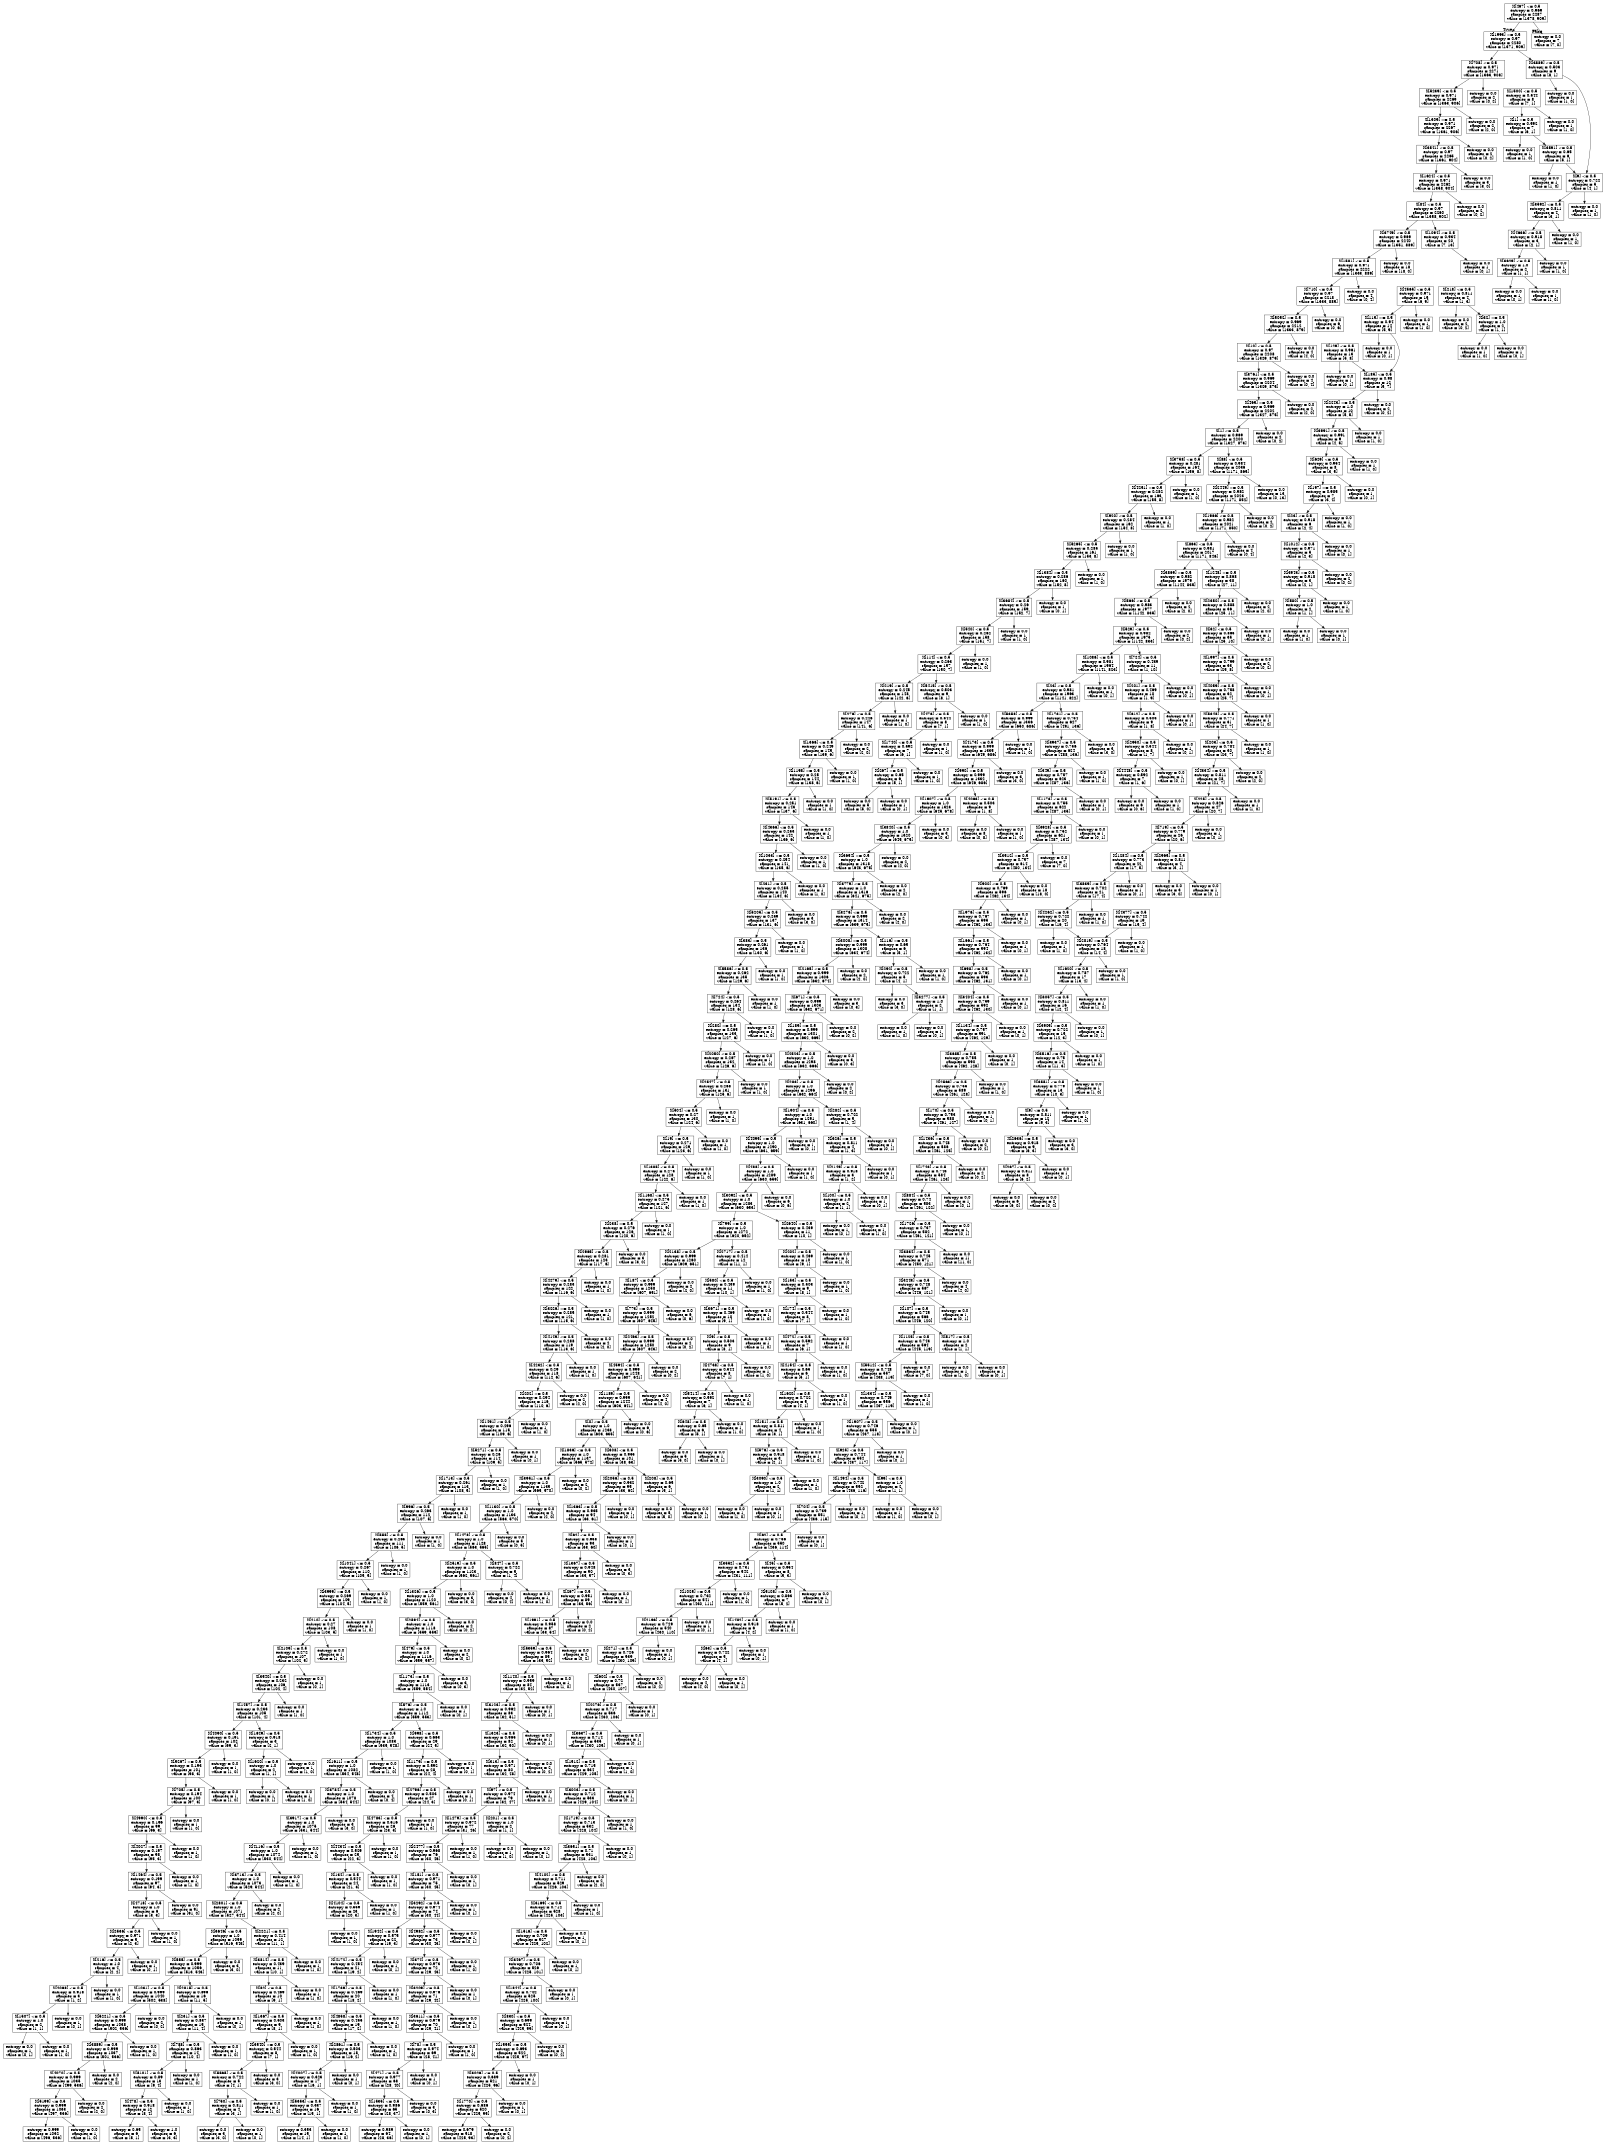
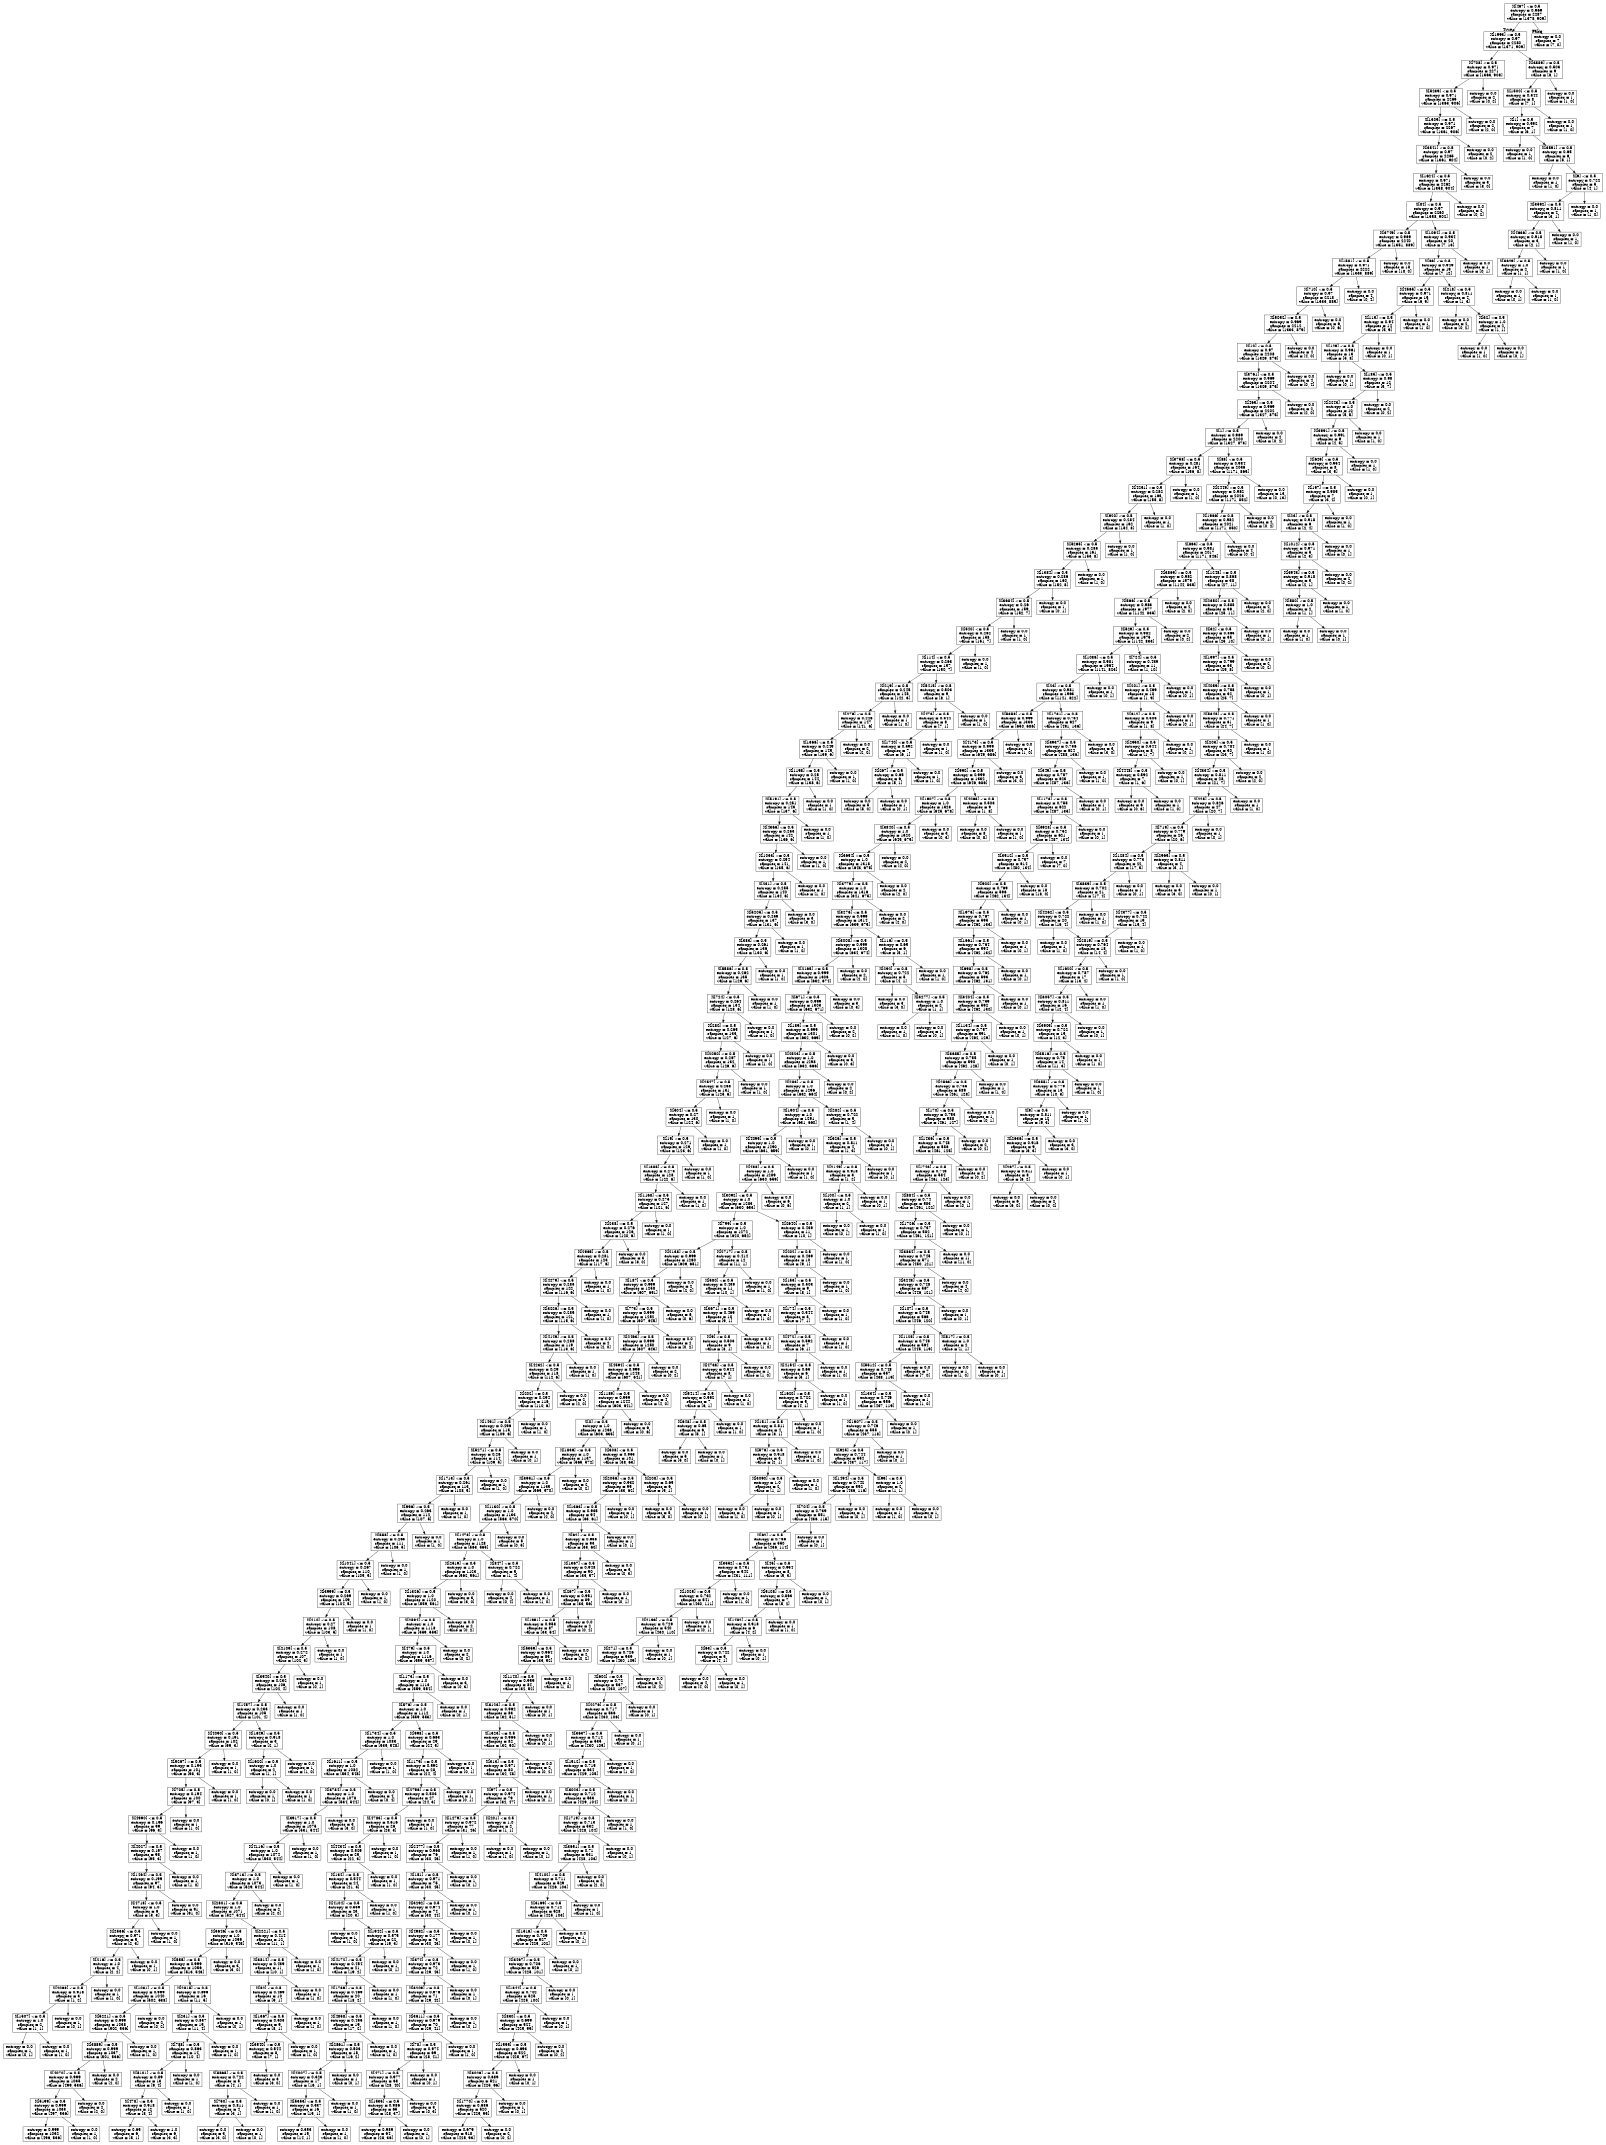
(1589, 118) -> (1534, 82)
none -> (1438, 268)
(1399, 351) -> (1361, 338)
(894, 692) -> (894, 692)
(405, 1923) -> (363, 1923)
(424, 1938) -> (424, 1938)
(248, 2065) -> none
